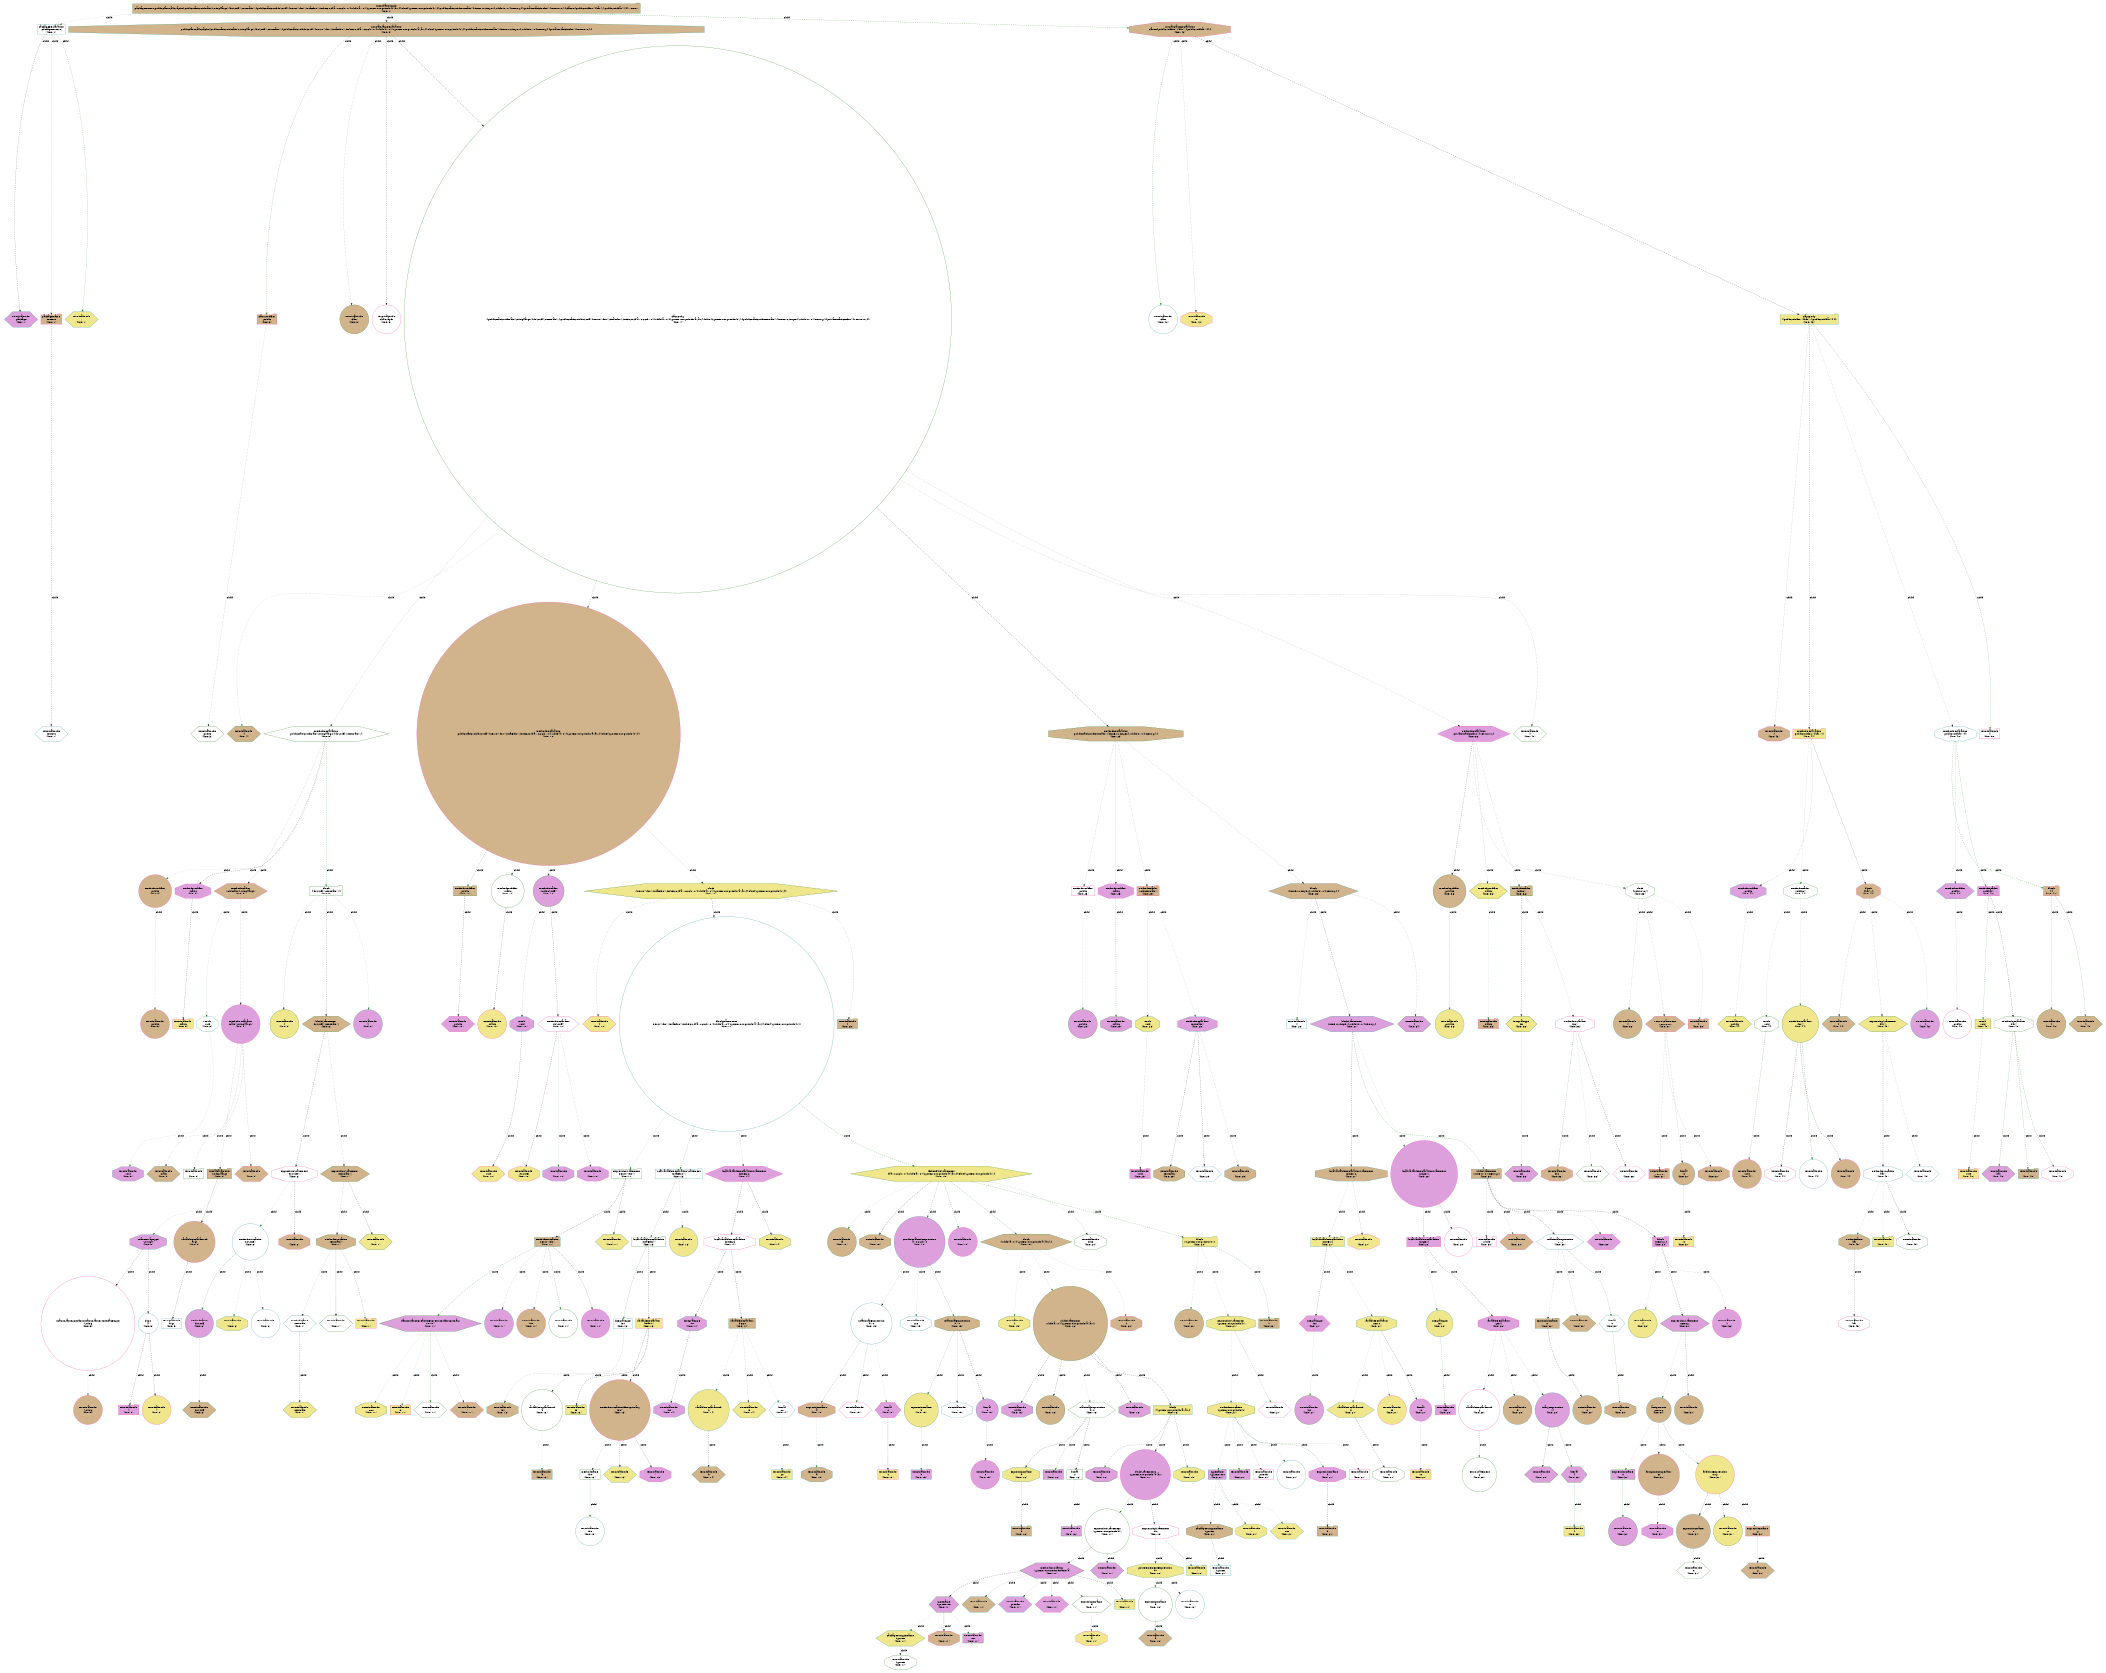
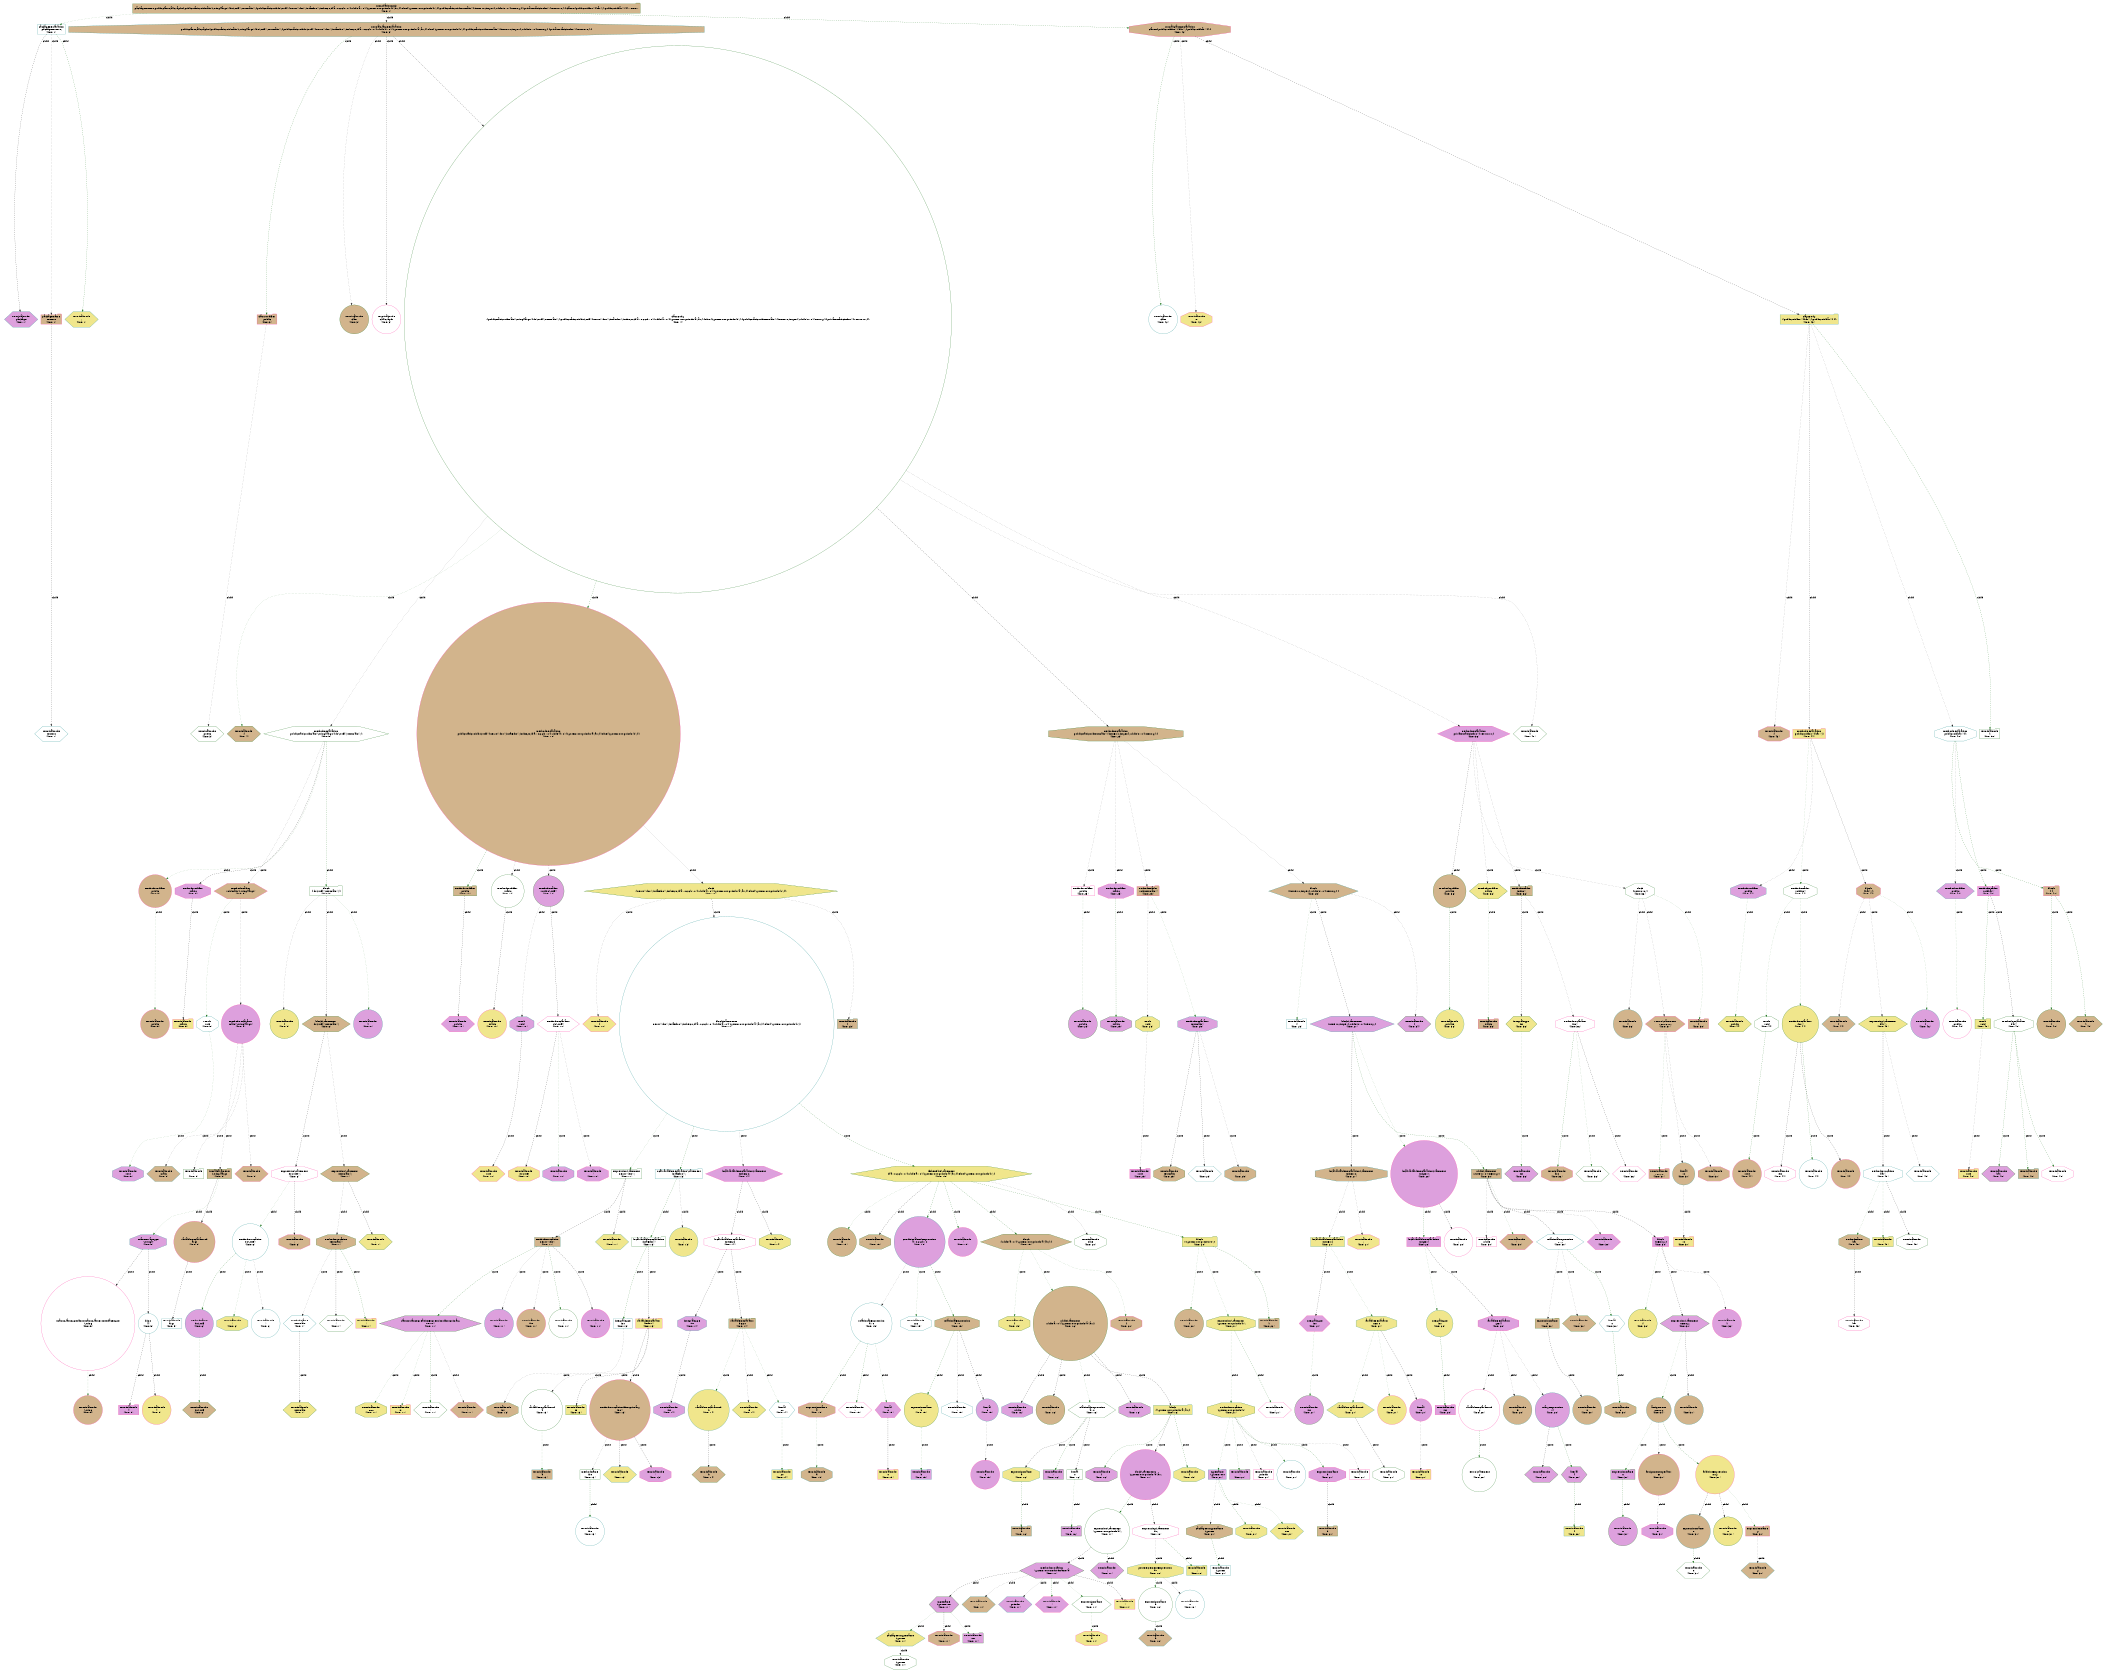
(1990, 734) -> (1990, 734)
(1125, 1604) -> (1125, 1604)
